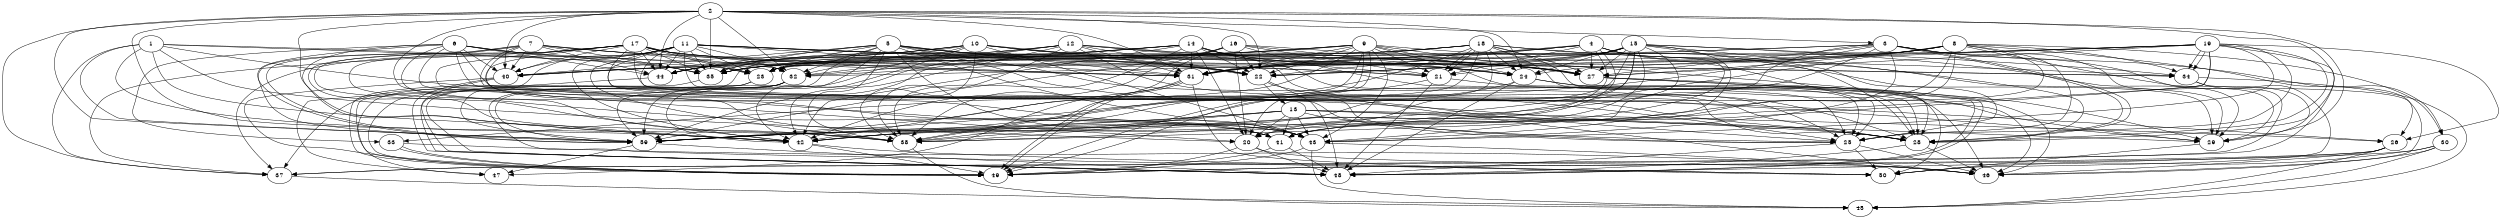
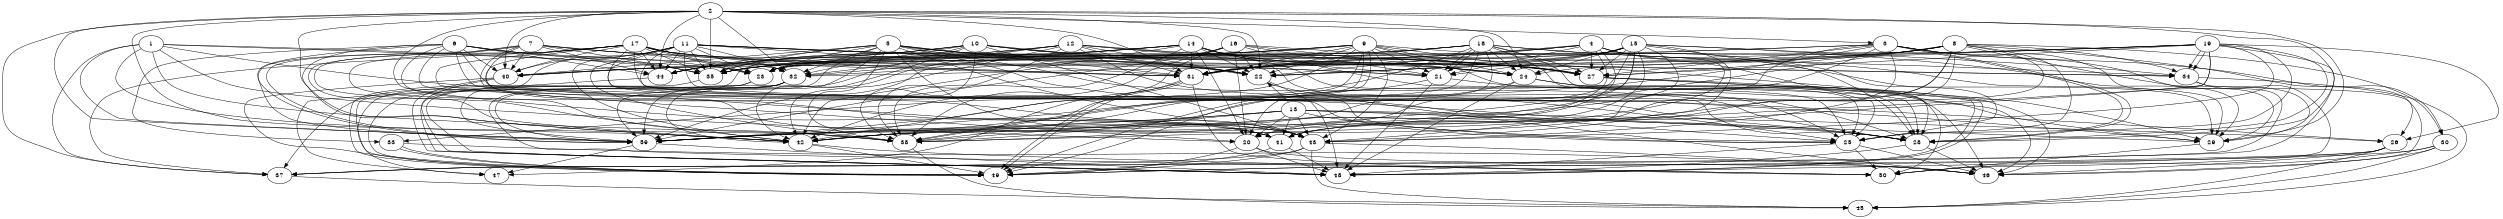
(288, 76) -> (801, 166)
(2038, 90) -> none
(1273, 93) -> (1280, 94)
none -> (1396, 131)
